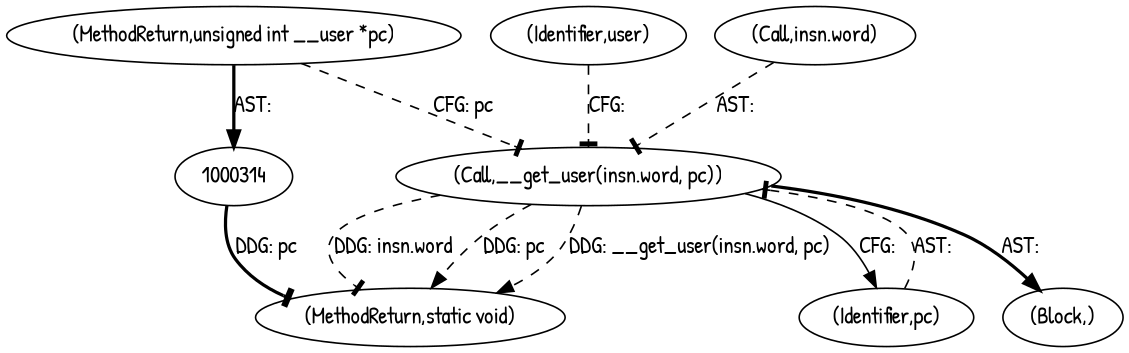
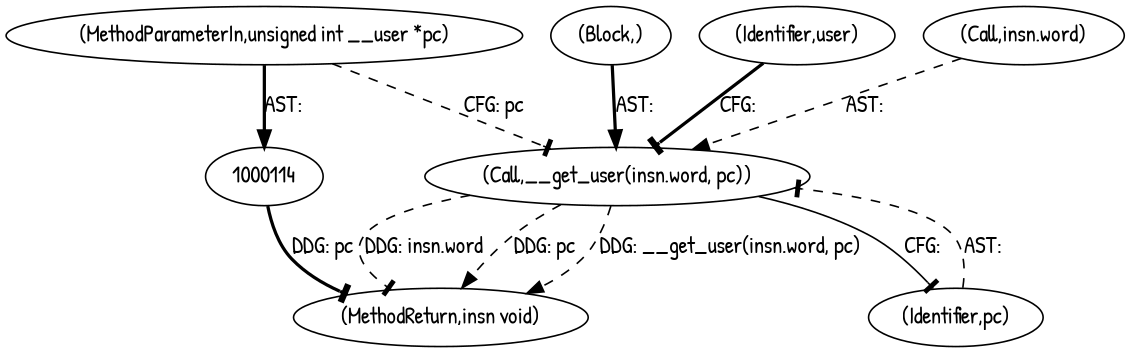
(234, 36) -> (264, 36)
(588, 102) -> (712, 103)
(707, 103) -> (835, 101)
(234, 177) -> (264, 177)
(907, 214) -> (614, 98)
(816, 221) -> (850, 226)
(410, 317) -> (441, 317)
